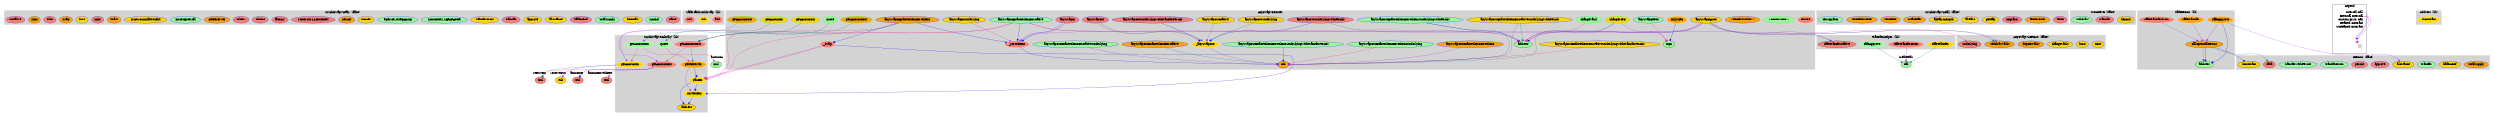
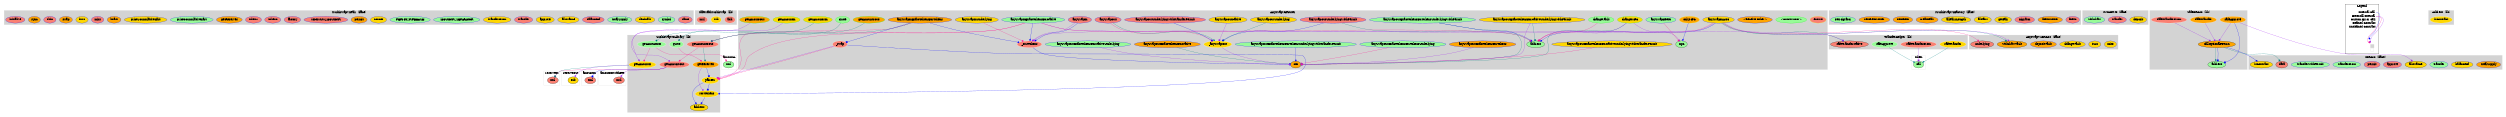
(1943, 13) -> (1955, 13)
(185, 20) -> (192, 20)
(1906, 58) -> (1919, 58)
